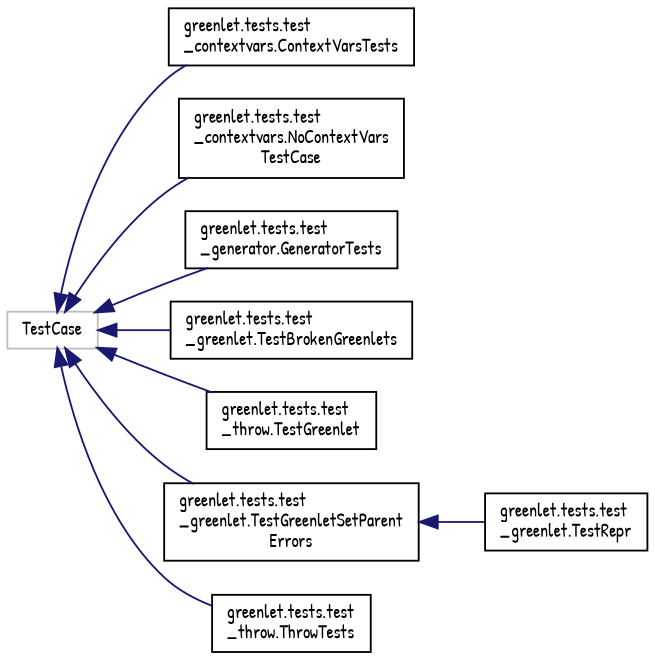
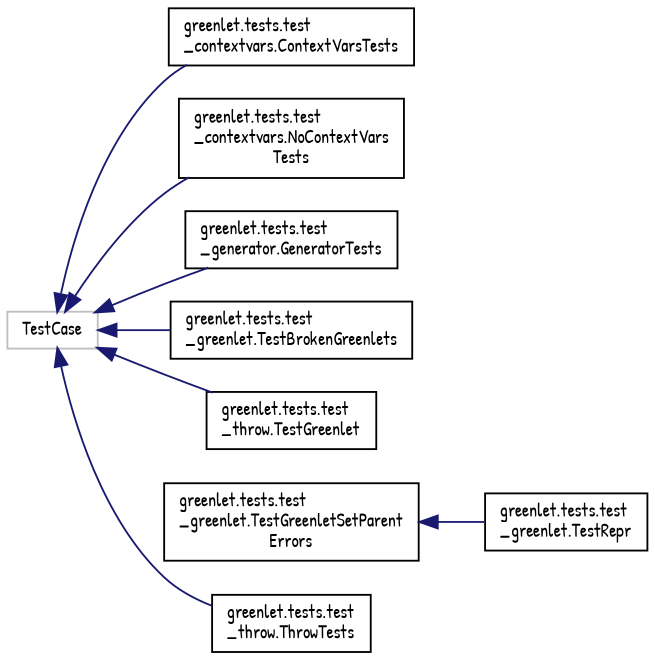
(291, 138) -> (291, 138)
(128, 431) -> none
